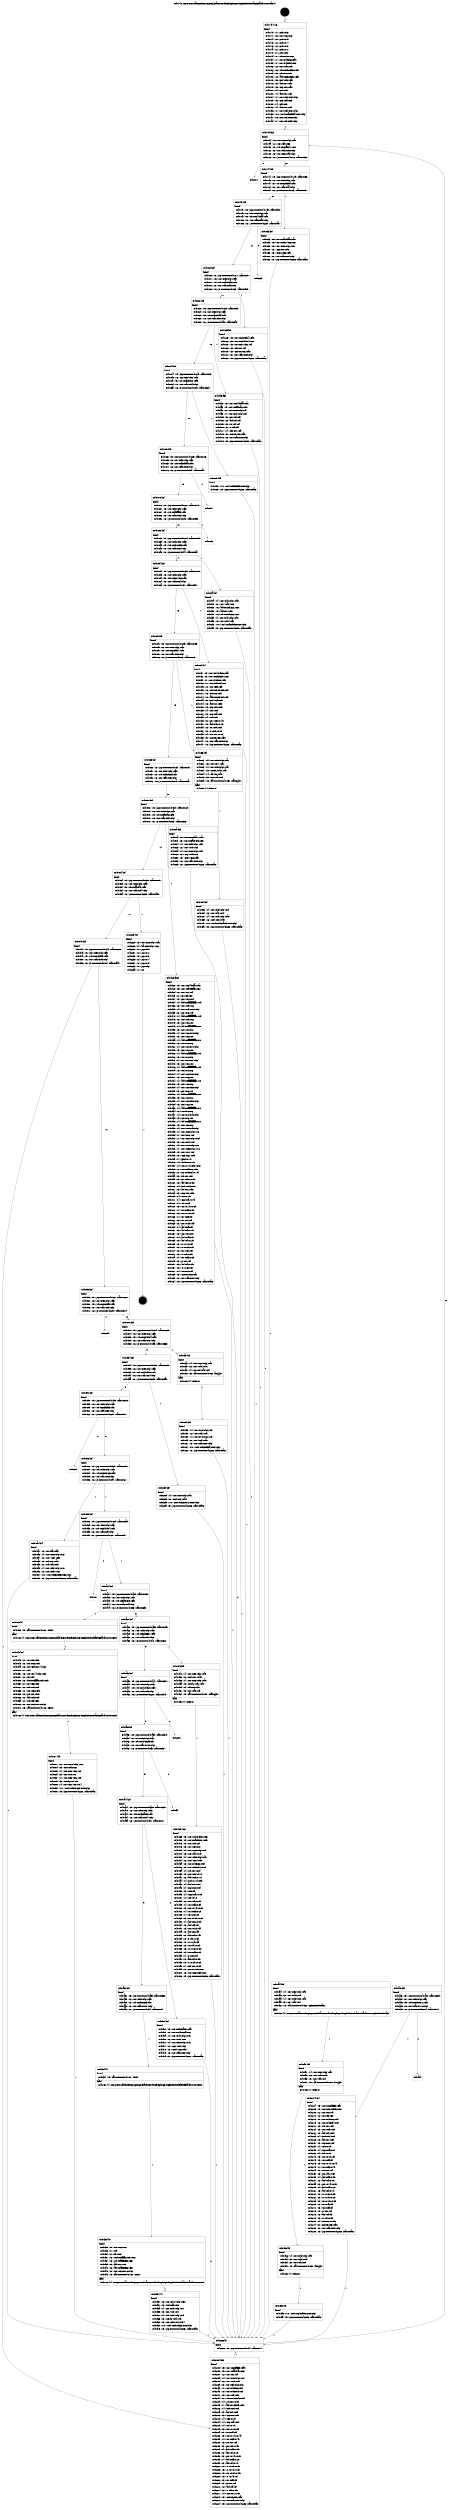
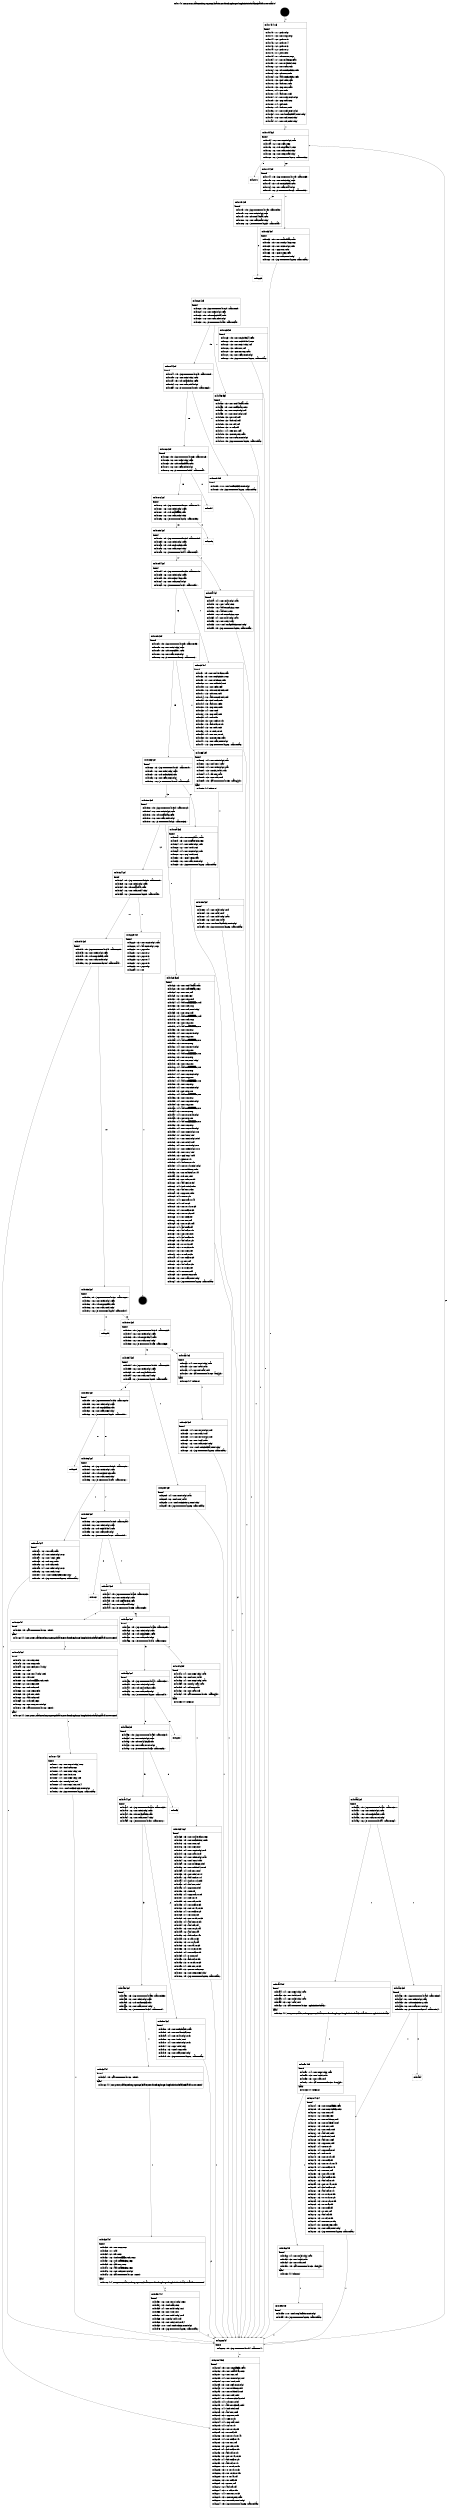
(226, 279) -> none
none -> (193, 804)
none -> (374, 1811)
(235, 2355) -> (239, 2354)
